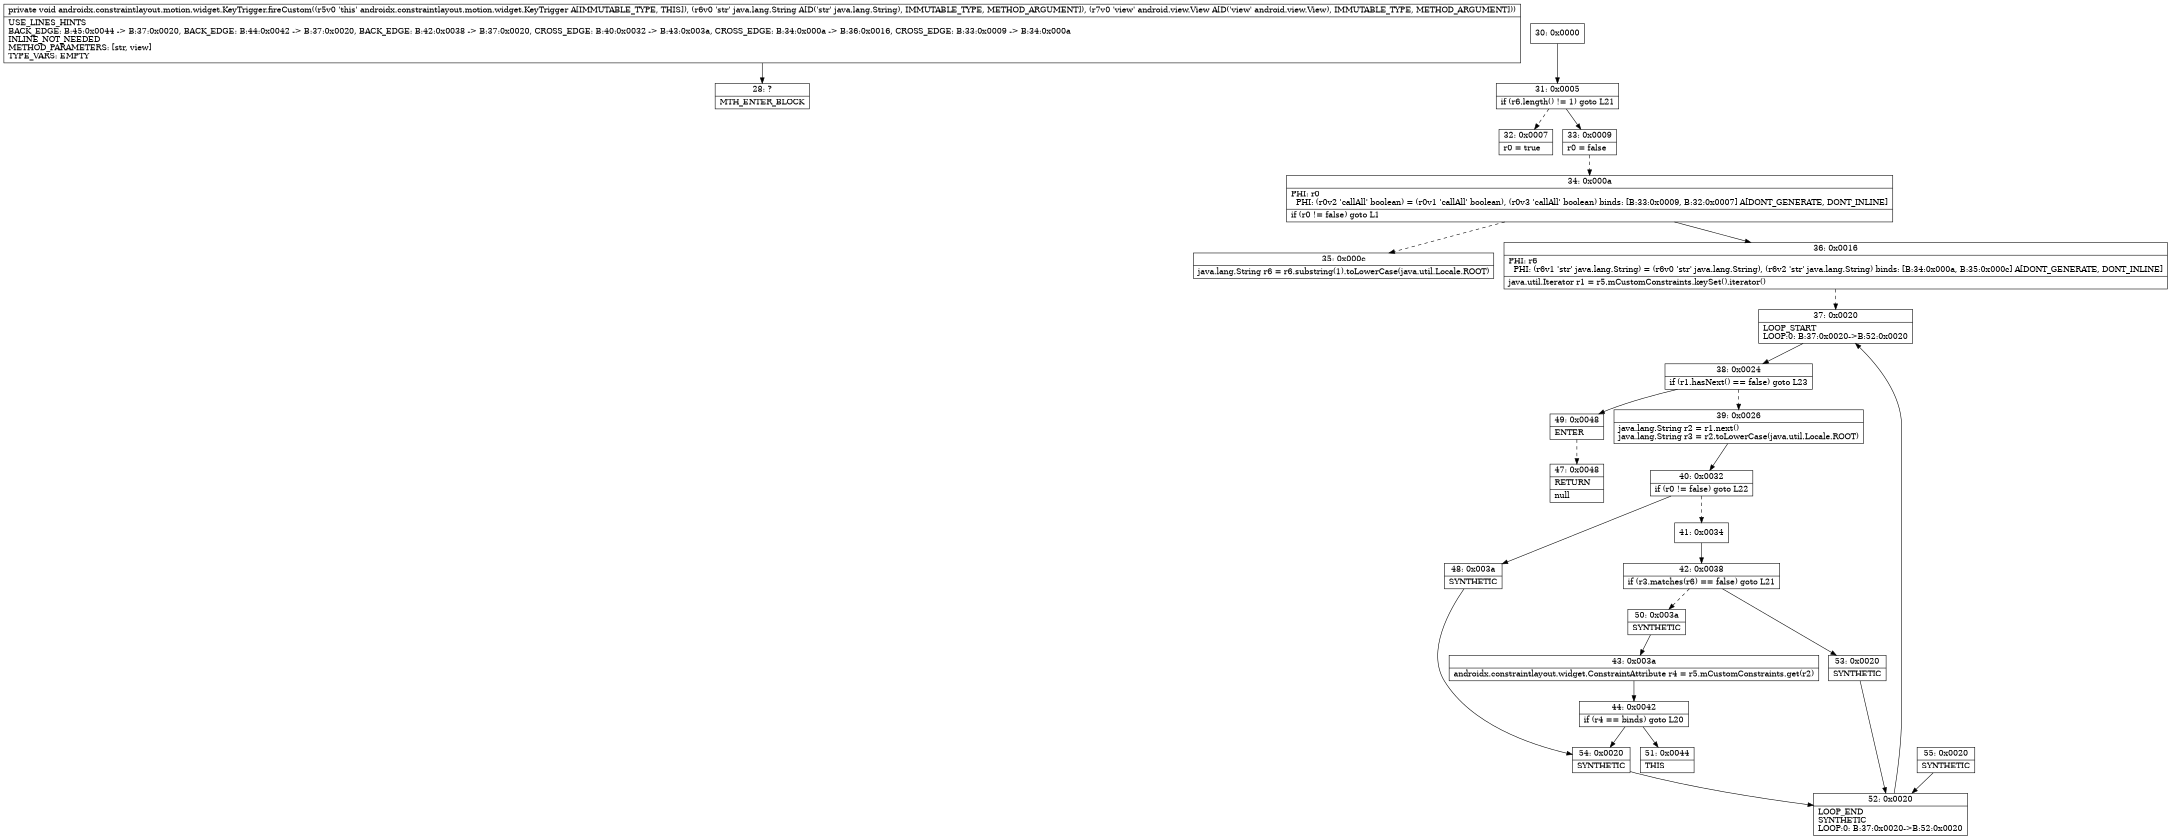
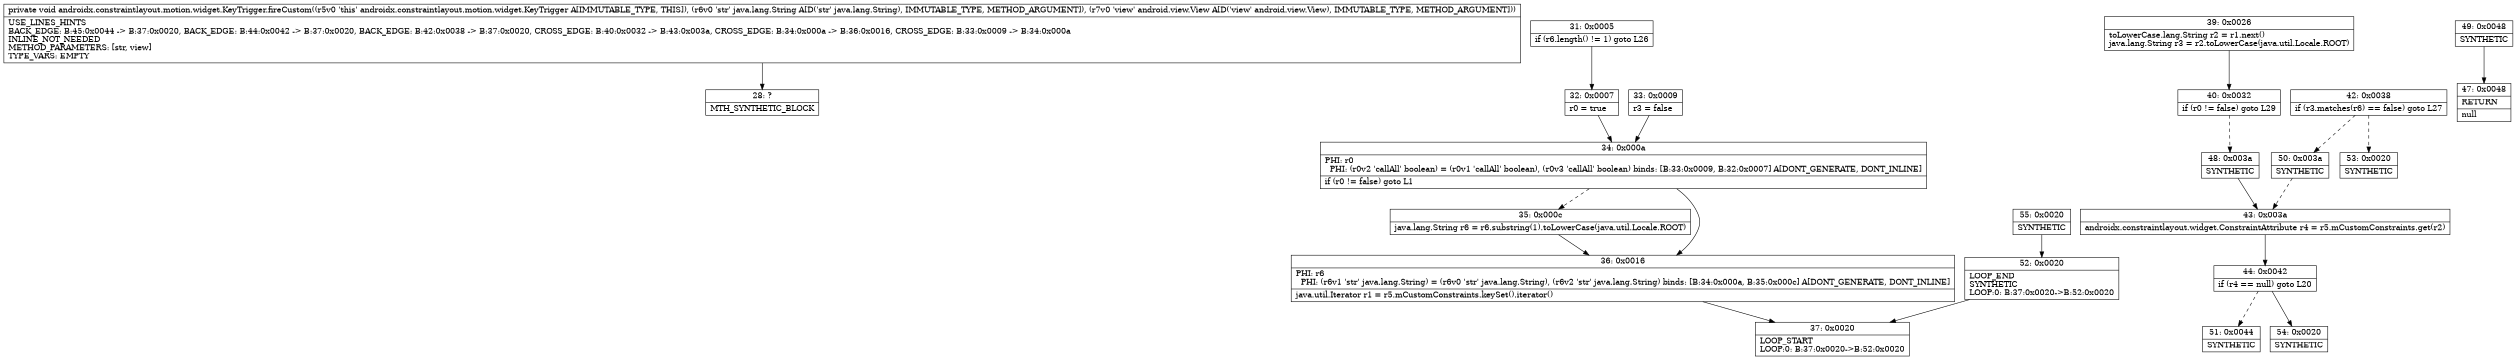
(1557, 34) -> none
(762, 102) -> (762, 109)
(1557, 102) -> (1592, 40)
(1543, 117) -> (1592, 65)
(1572, 117) -> none
none -> (1604, 126)
(1587, 148) -> (1653, 109)
(1590, 162) -> (1644, 126)
none -> (1571, 243)
(1836, 296) -> (1736, 311)
(1739, 377) -> none
(1679, 429) -> (2187, 35)
(1569, 433) -> (2484, 40)
(1577, 449) -> (2484, 62)
(1702, 489) -> (2229, 109)
(1589, 529) -> (2230, 131)
(1702, 533) -> none
(1702, 582) -> (2369, 109)
(1777, 621) -> (2369, 131)
(1647, 643) -> (2284, 191)
(1459, 699) -> (2246, 191)
(1634, 720) -> (2265, 285)
(1872, 734) -> none
(1649, 735) -> (2250, 306)
(1655, 766) -> (2231, 345)
(1719, 791) -> none
